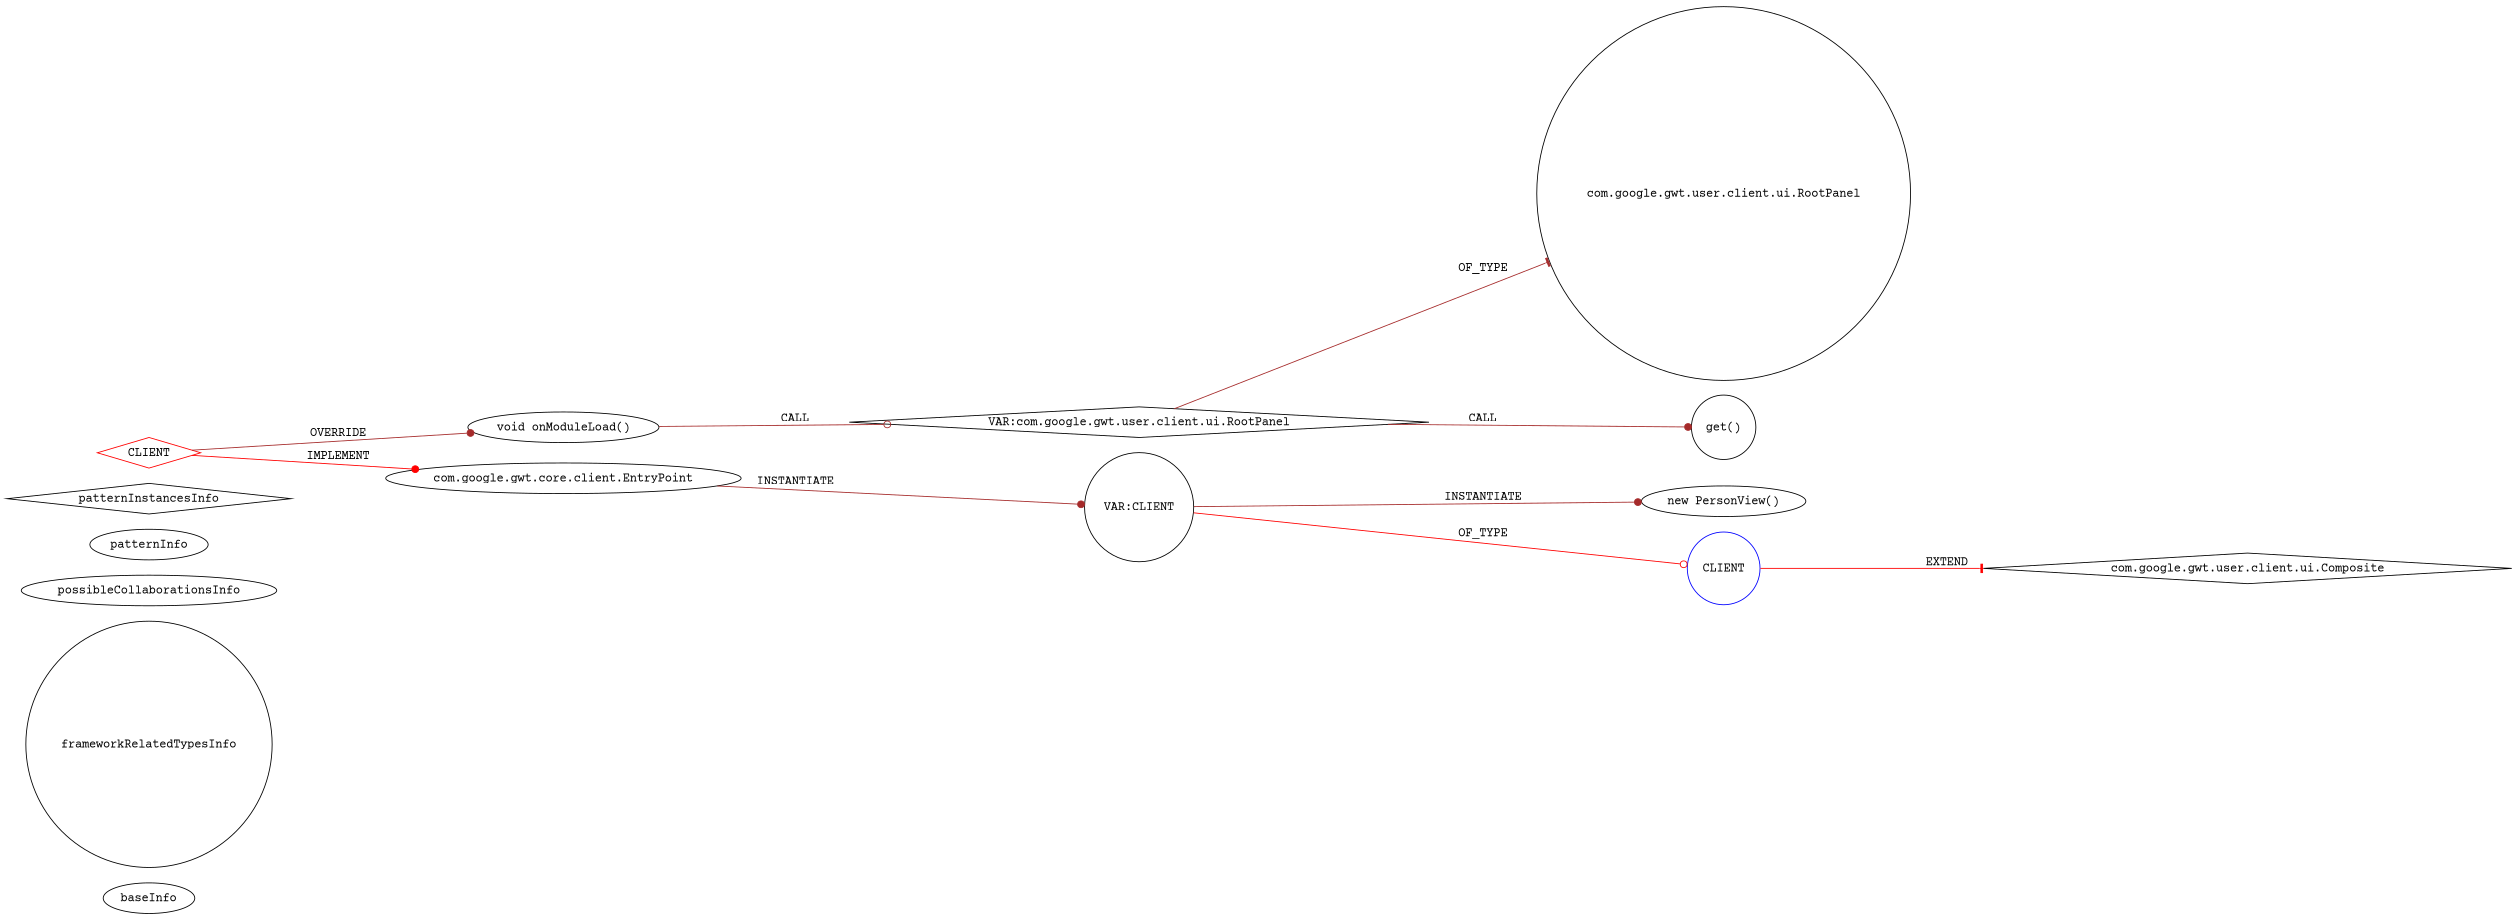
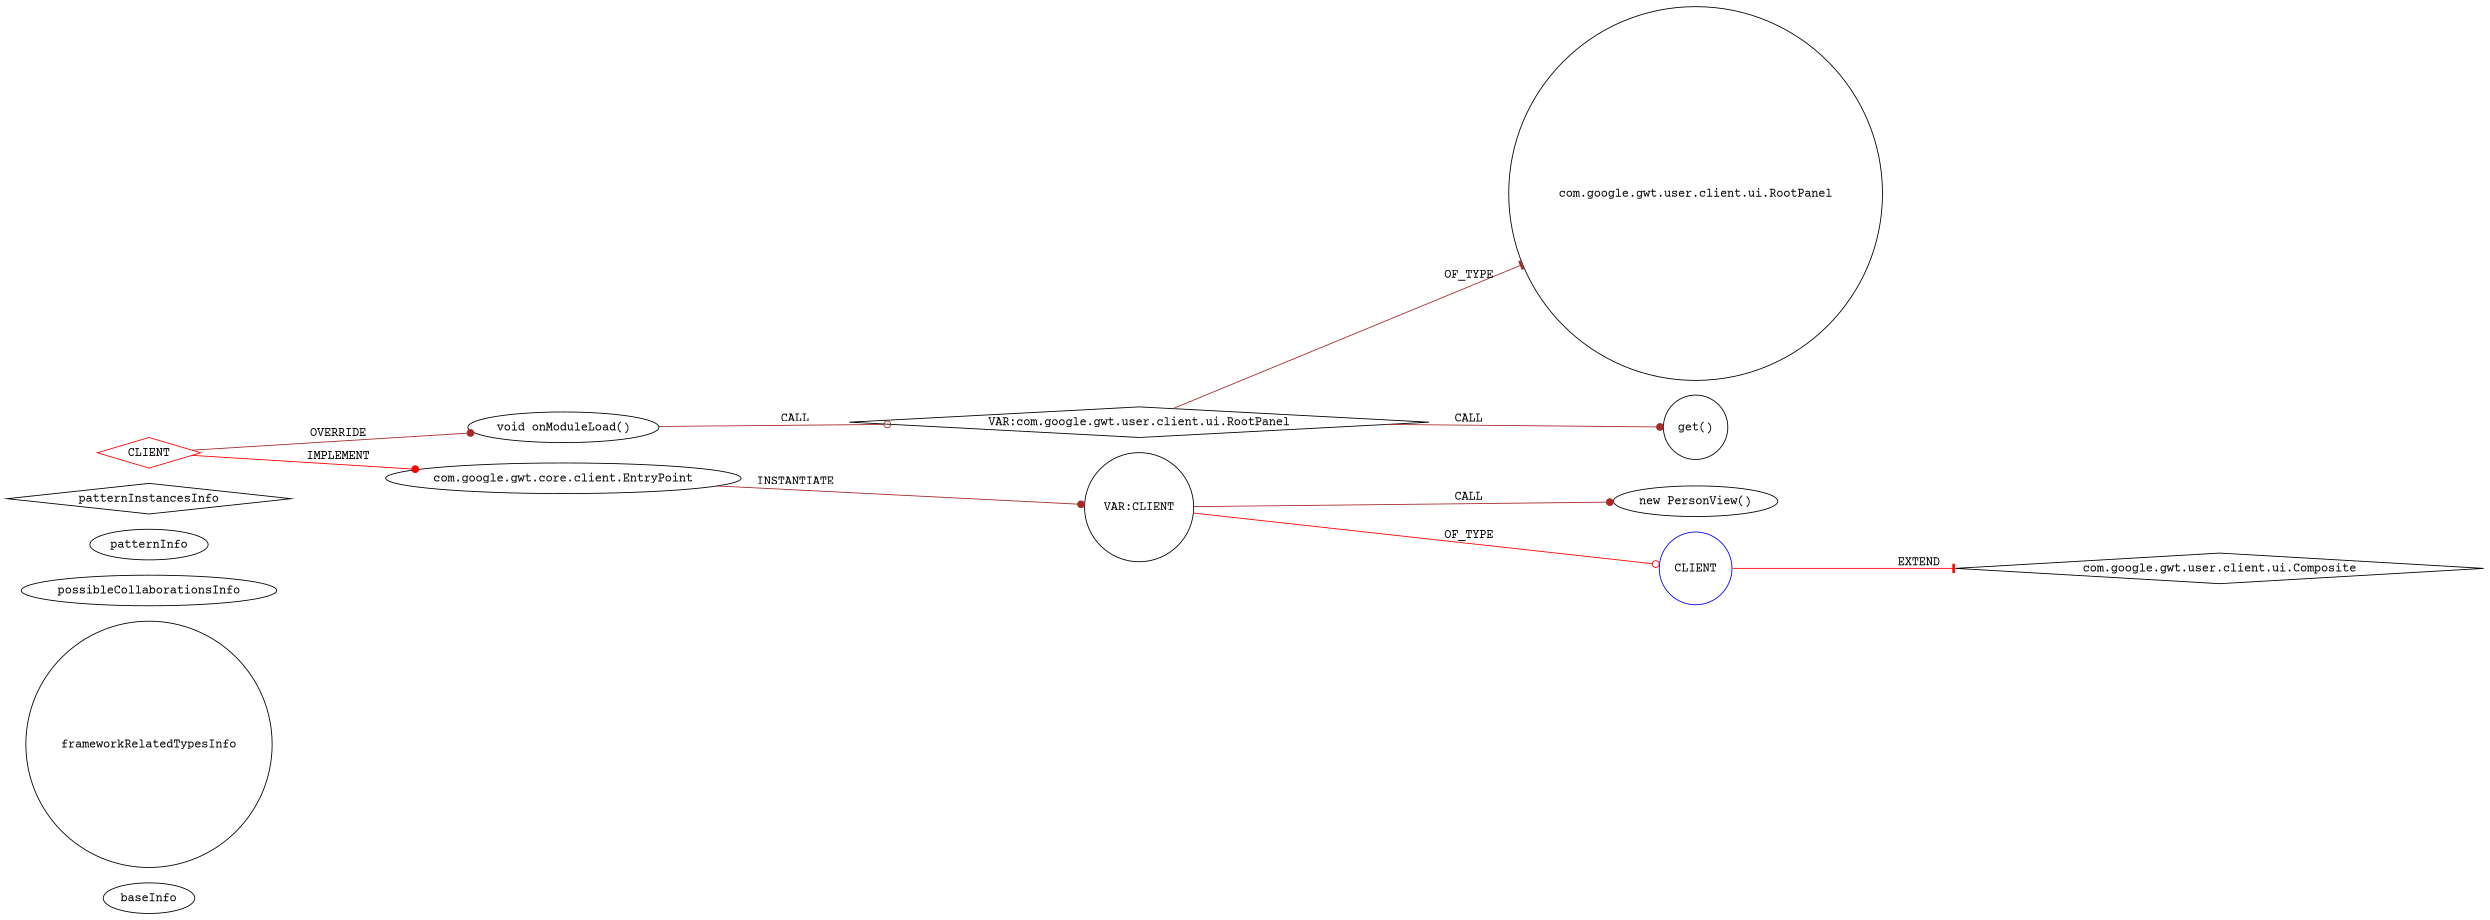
(1483, 497) -> (1469, 497)
